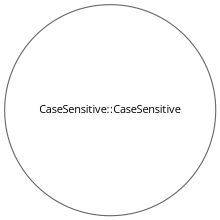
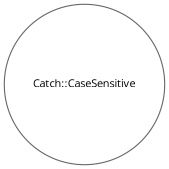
(110, 110) -> (84, 84)
